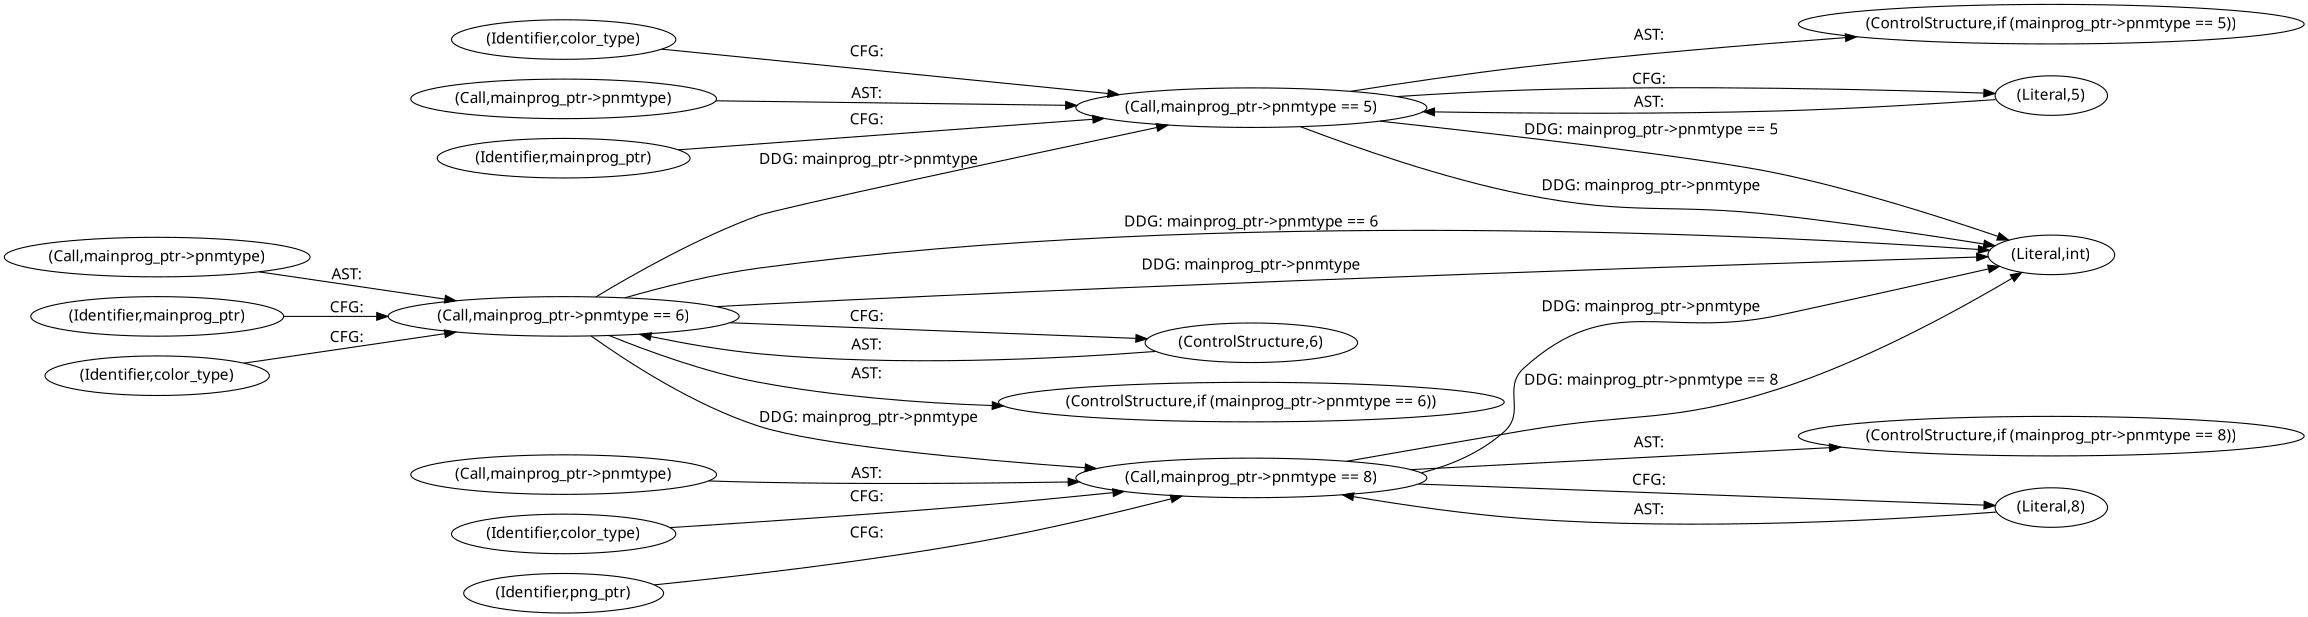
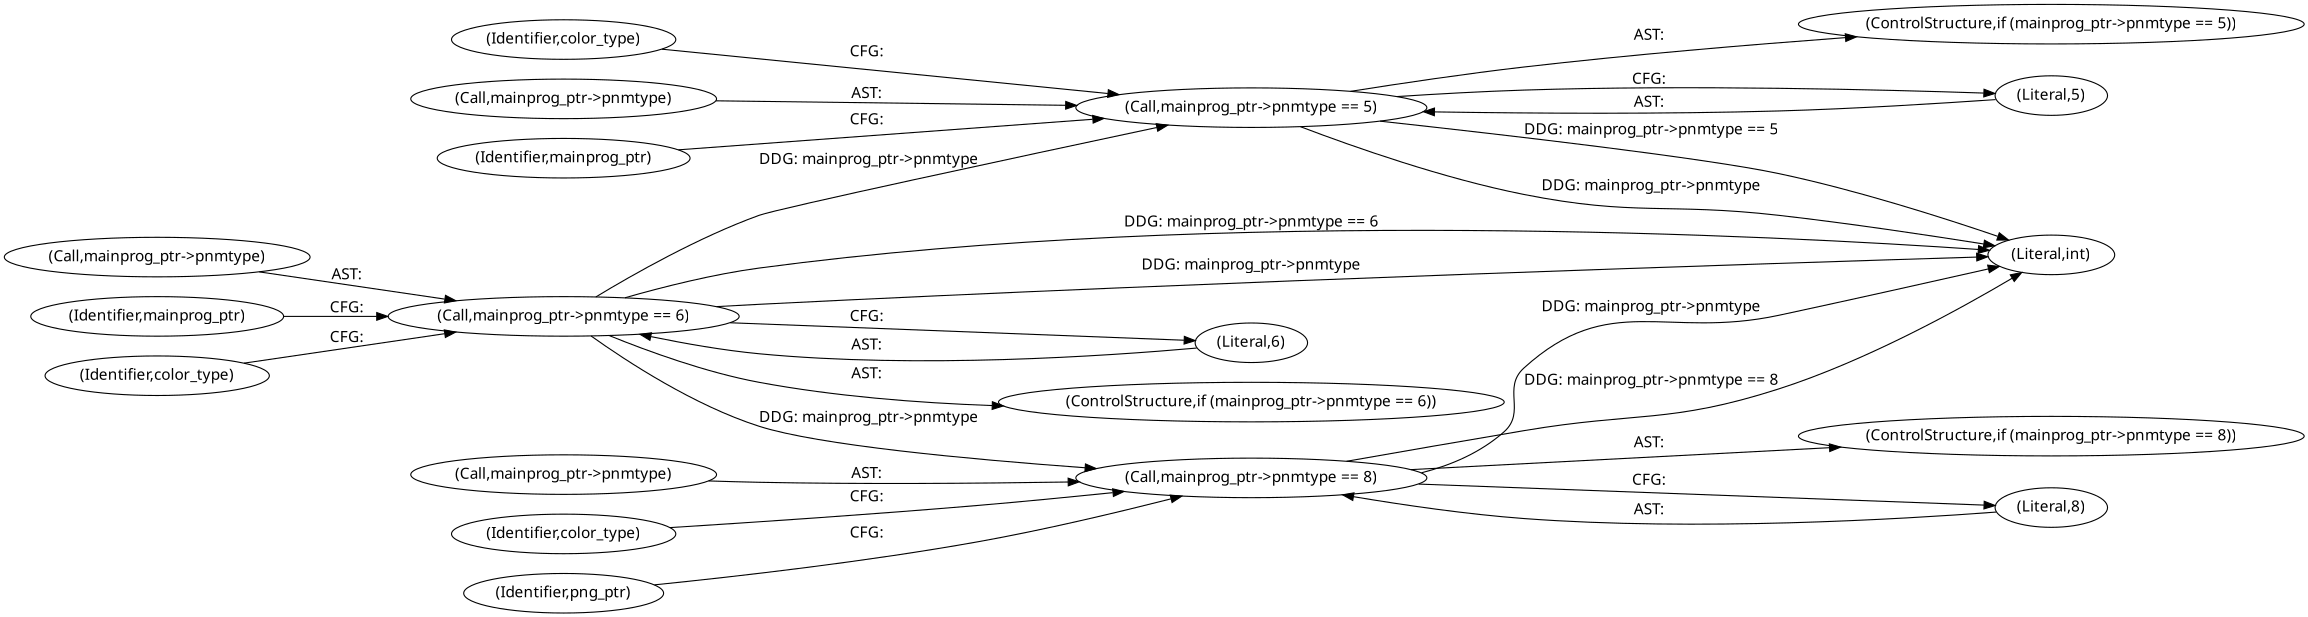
(1251, 343) -> (1251, 343)
